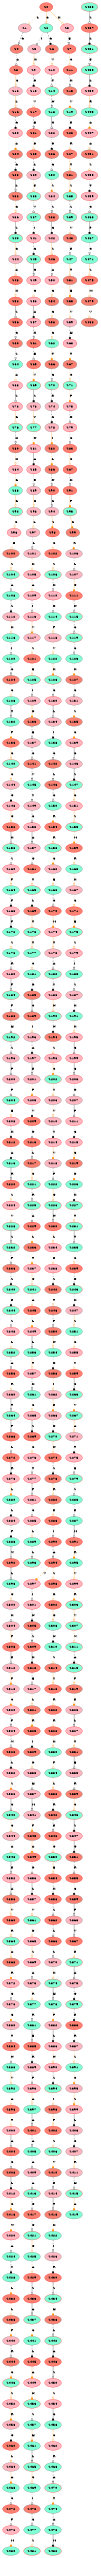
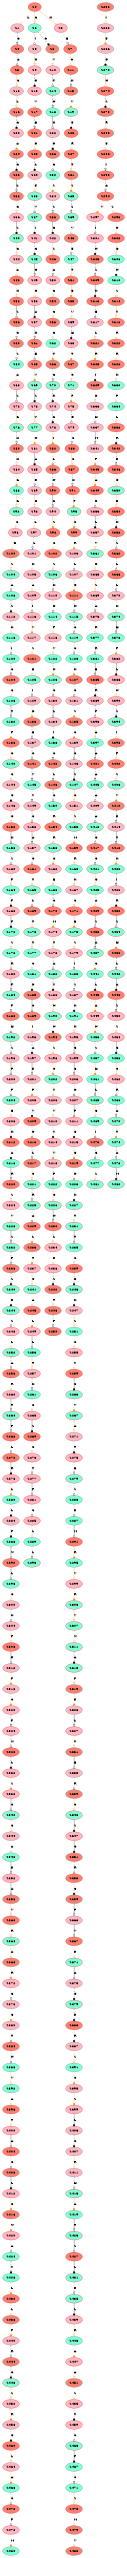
(32, 900) -> (32, 900)
(53, 1353) -> none
none -> (74, 2224)
(11, 2371) -> (11, 2371)
